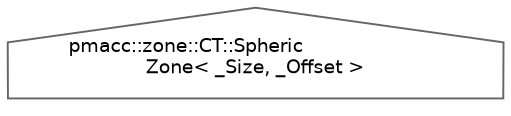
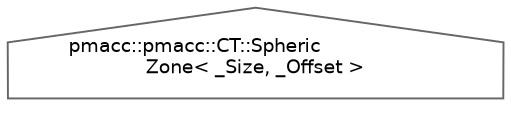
(256, 58) -> (256, 58)
